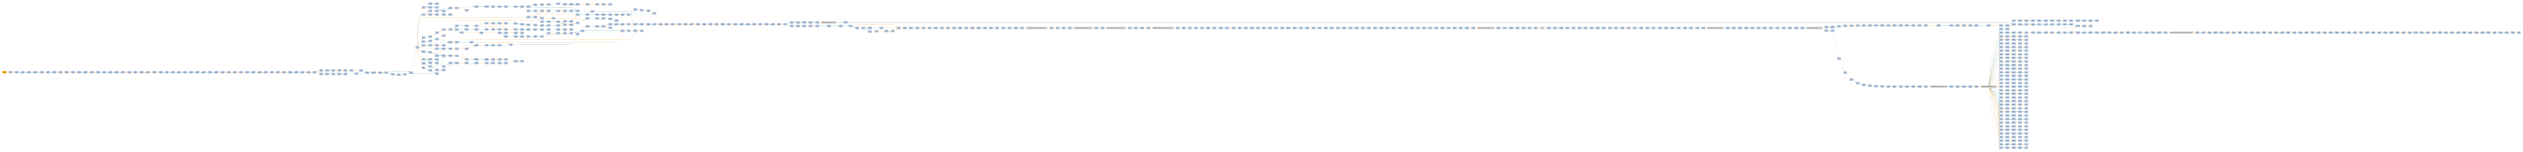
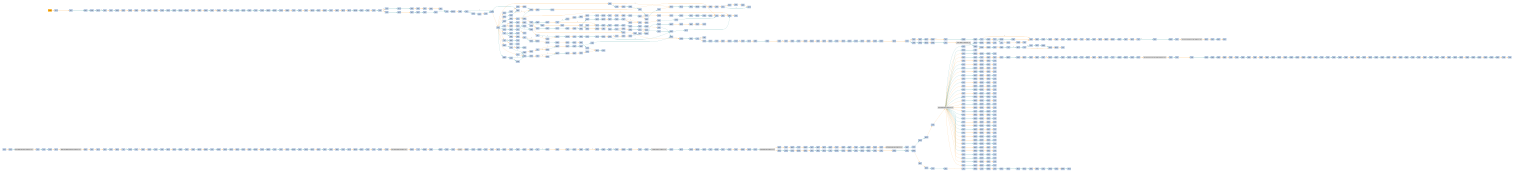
(1083, 28) -> none
